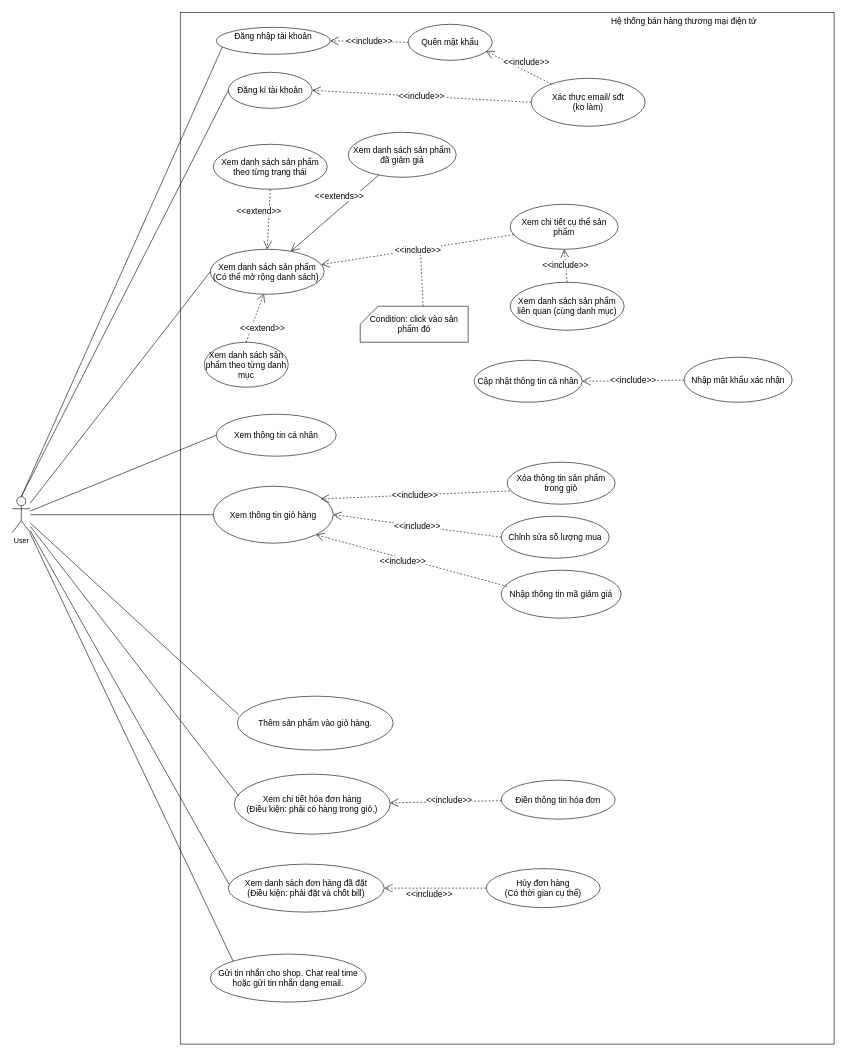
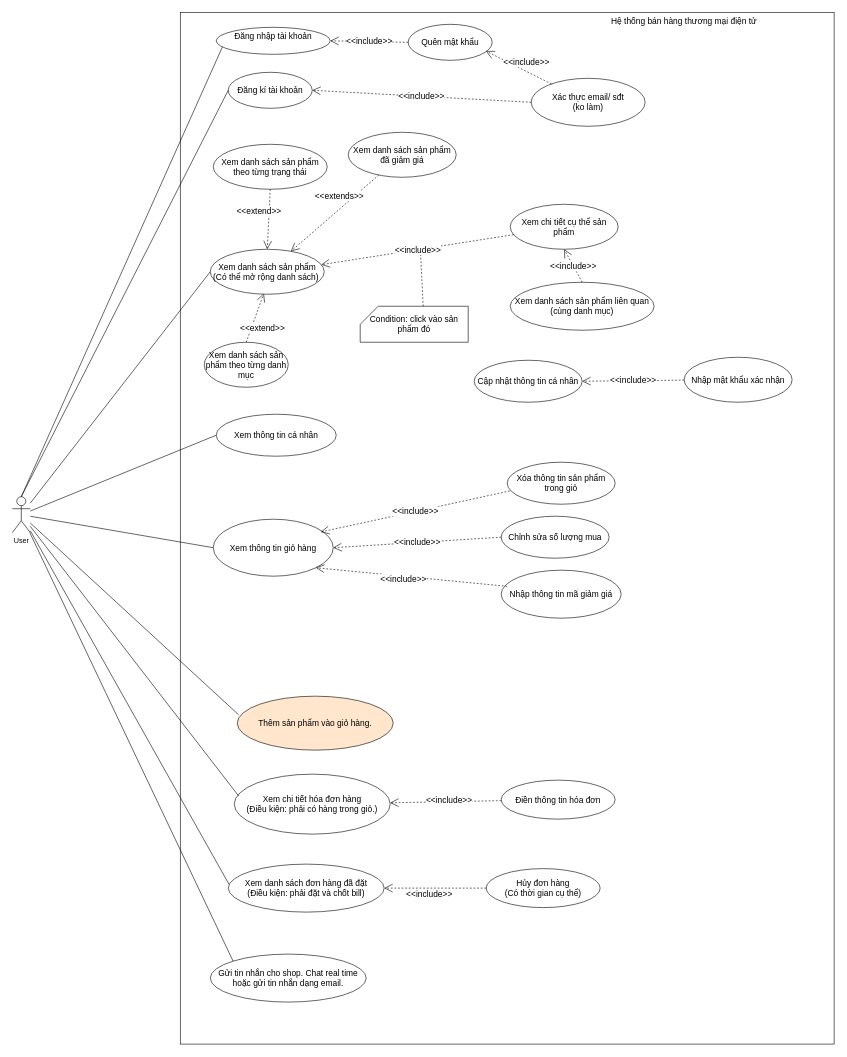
(319, 227) -> (319, 227)
(567, 306) -> (582, 306)
(273, 515) -> (273, 548)
(315, 723) -> (315, 723)
